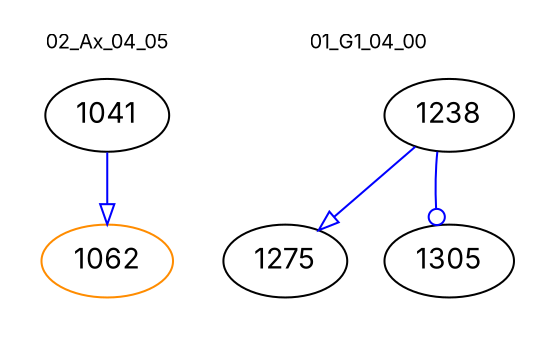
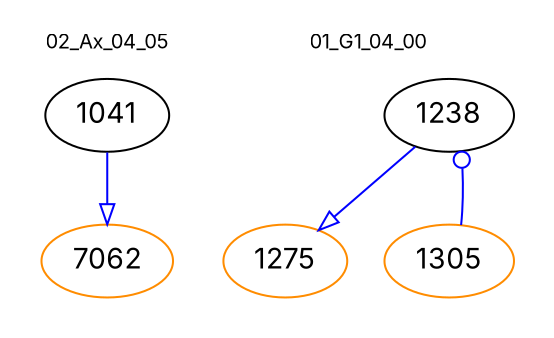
(436, 180) -> (463, 197)
(107, 261) -> (107, 261)
(285, 261) -> (285, 261)
(449, 261) -> (449, 261)
